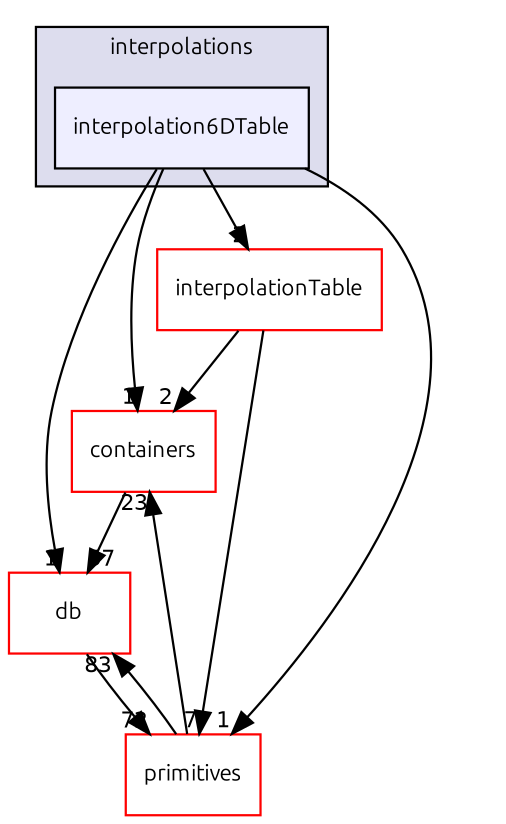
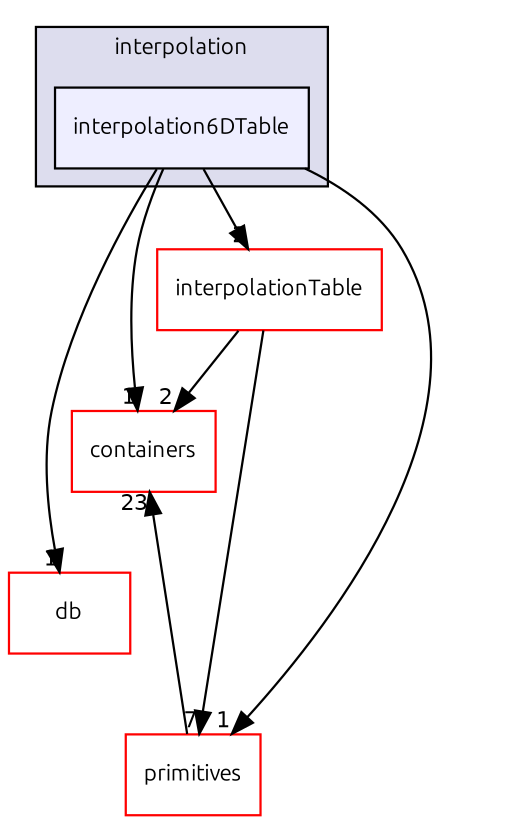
(182, 48) -> (182, 48)
(111, 522) -> none
(110, 686) -> none
(153, 702) -> none
